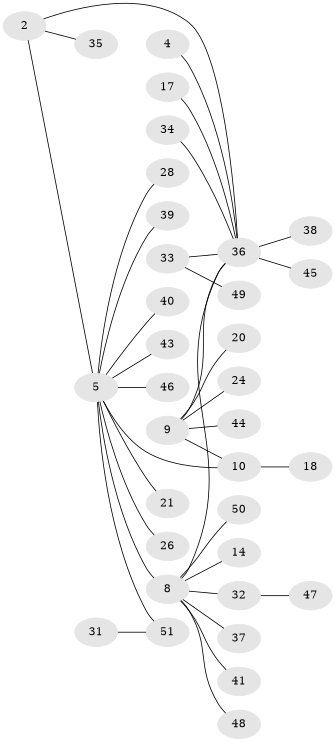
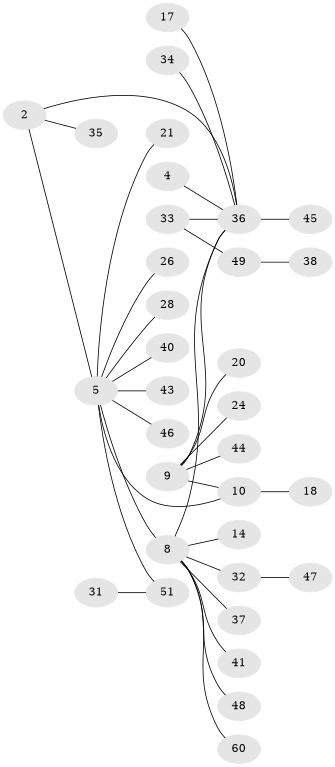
(168, 216) -> none
(275, 242) -> (275, 262)
(239, 510) -> (239, 749)
